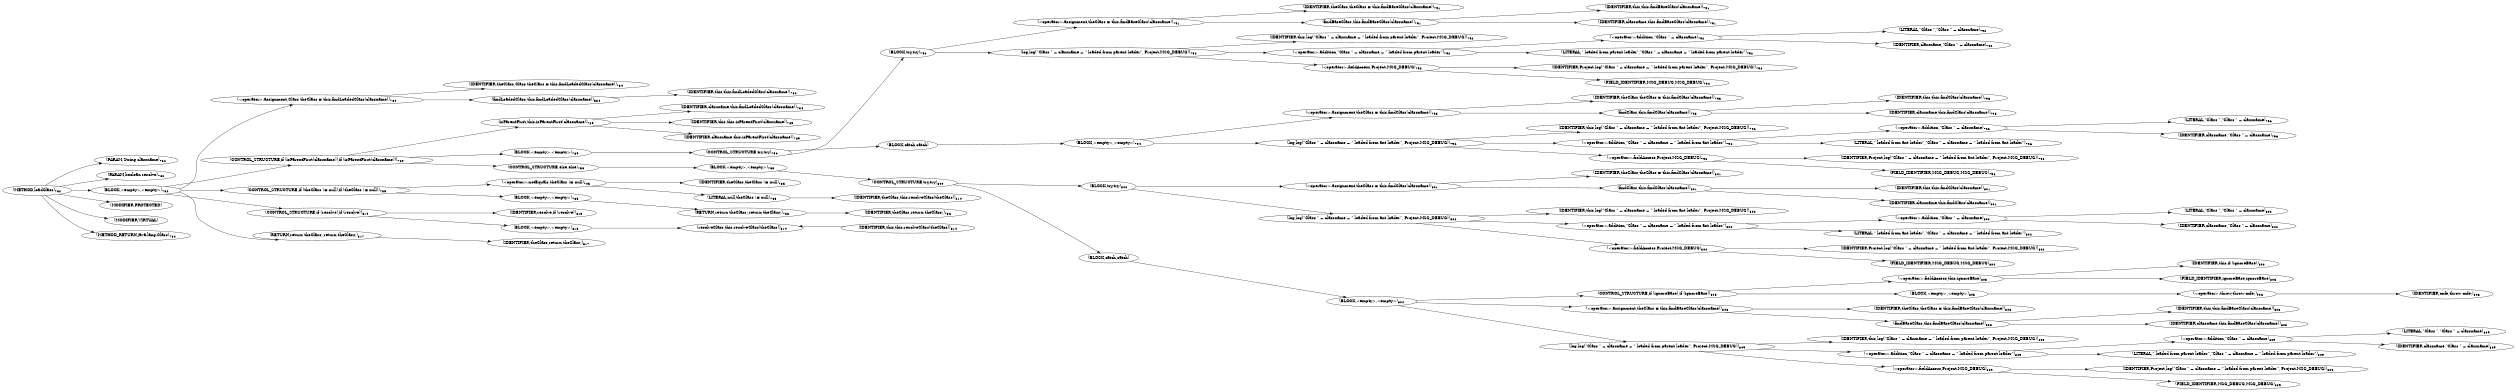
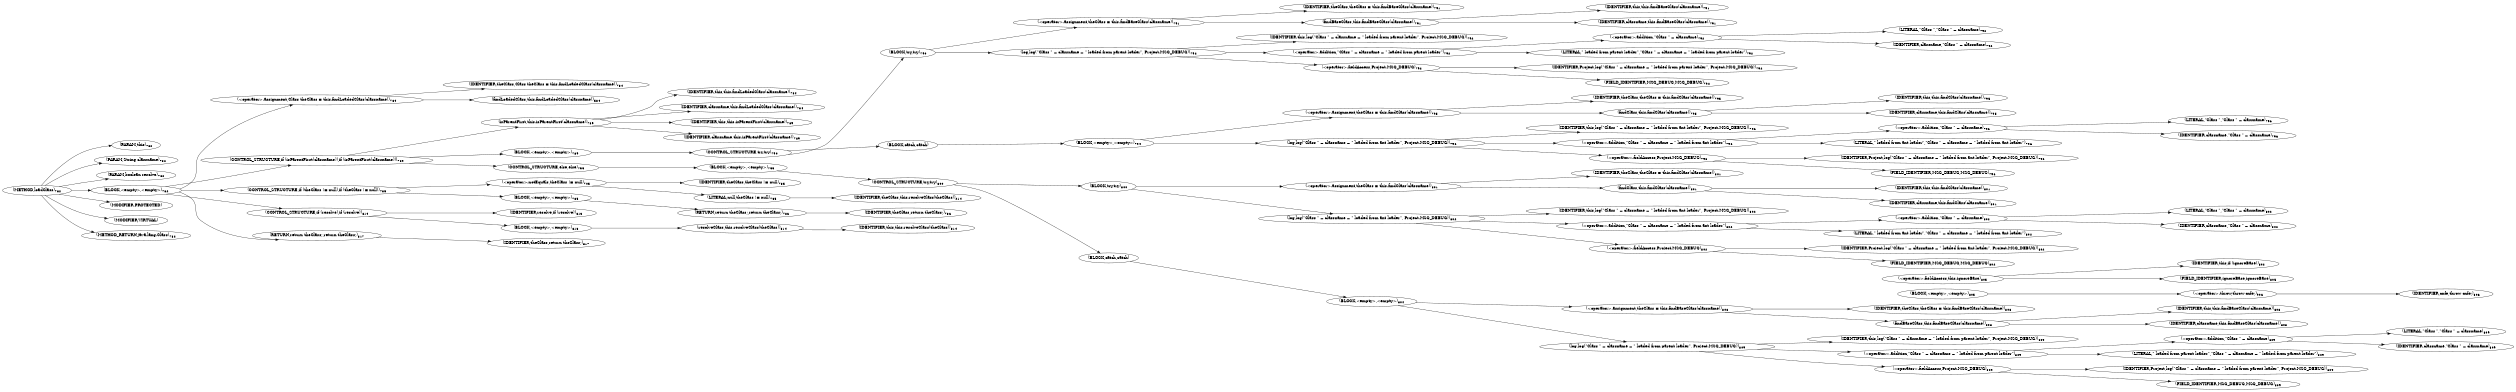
(642, 96) -> (639, 111)
none -> (136, 145)
(824, 226) -> (821, 230)
(1657, 294) -> none
